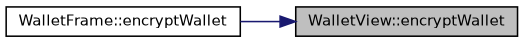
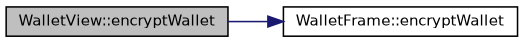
(260, 22) -> (248, 22)
